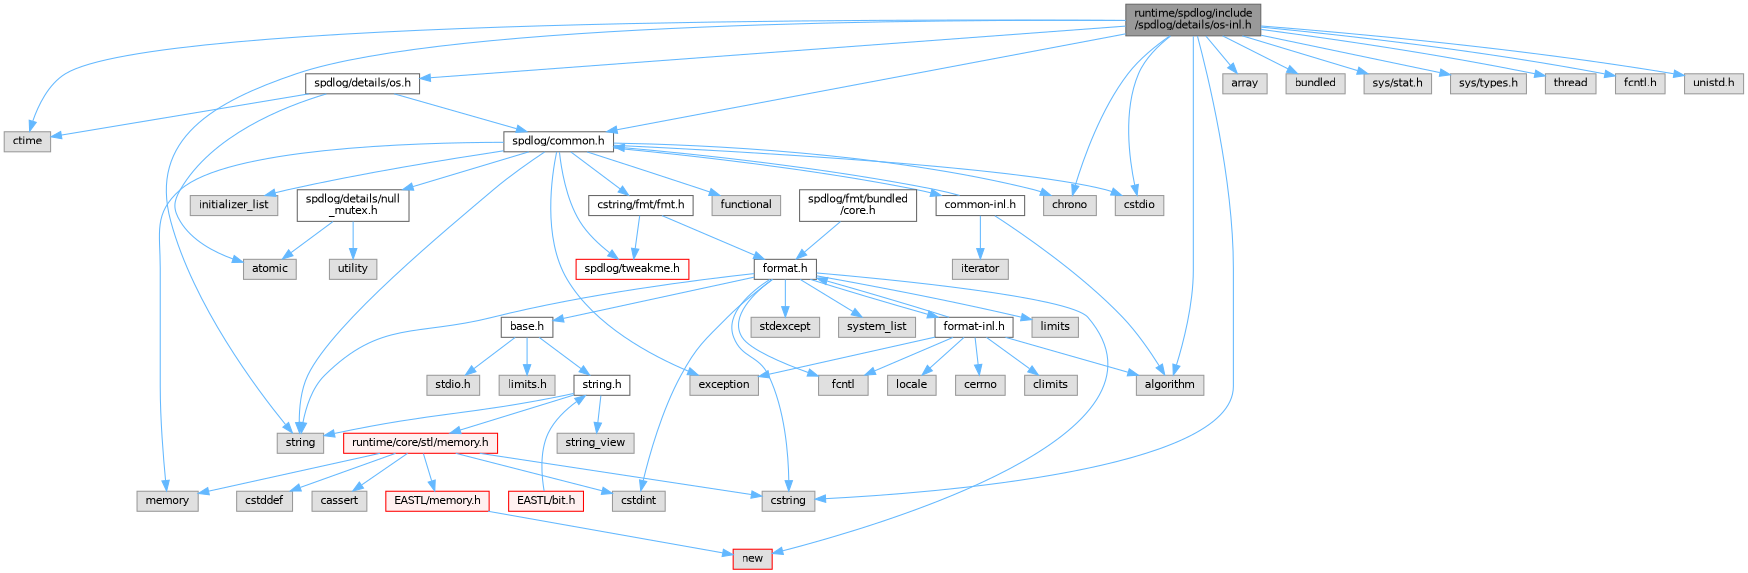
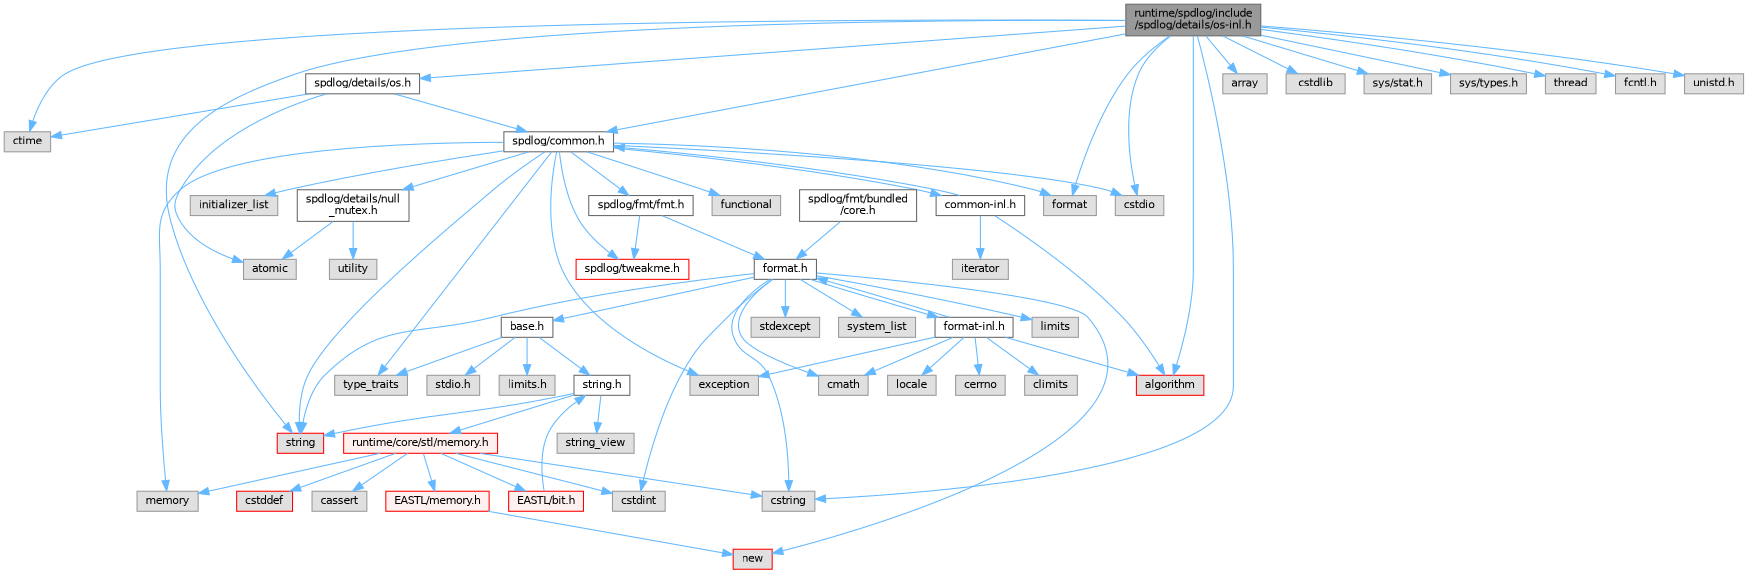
(1316, 84) -> (1316, 84)
(641, 206) -> (641, 206)
(1070, 206) -> (1070, 206)
none -> (371, 385)
(843, 385) -> (843, 385)
(1170, 385) -> (1170, 385)
(300, 443) -> (300, 443)
none -> (478, 470)
(265, 501) -> (265, 501)
